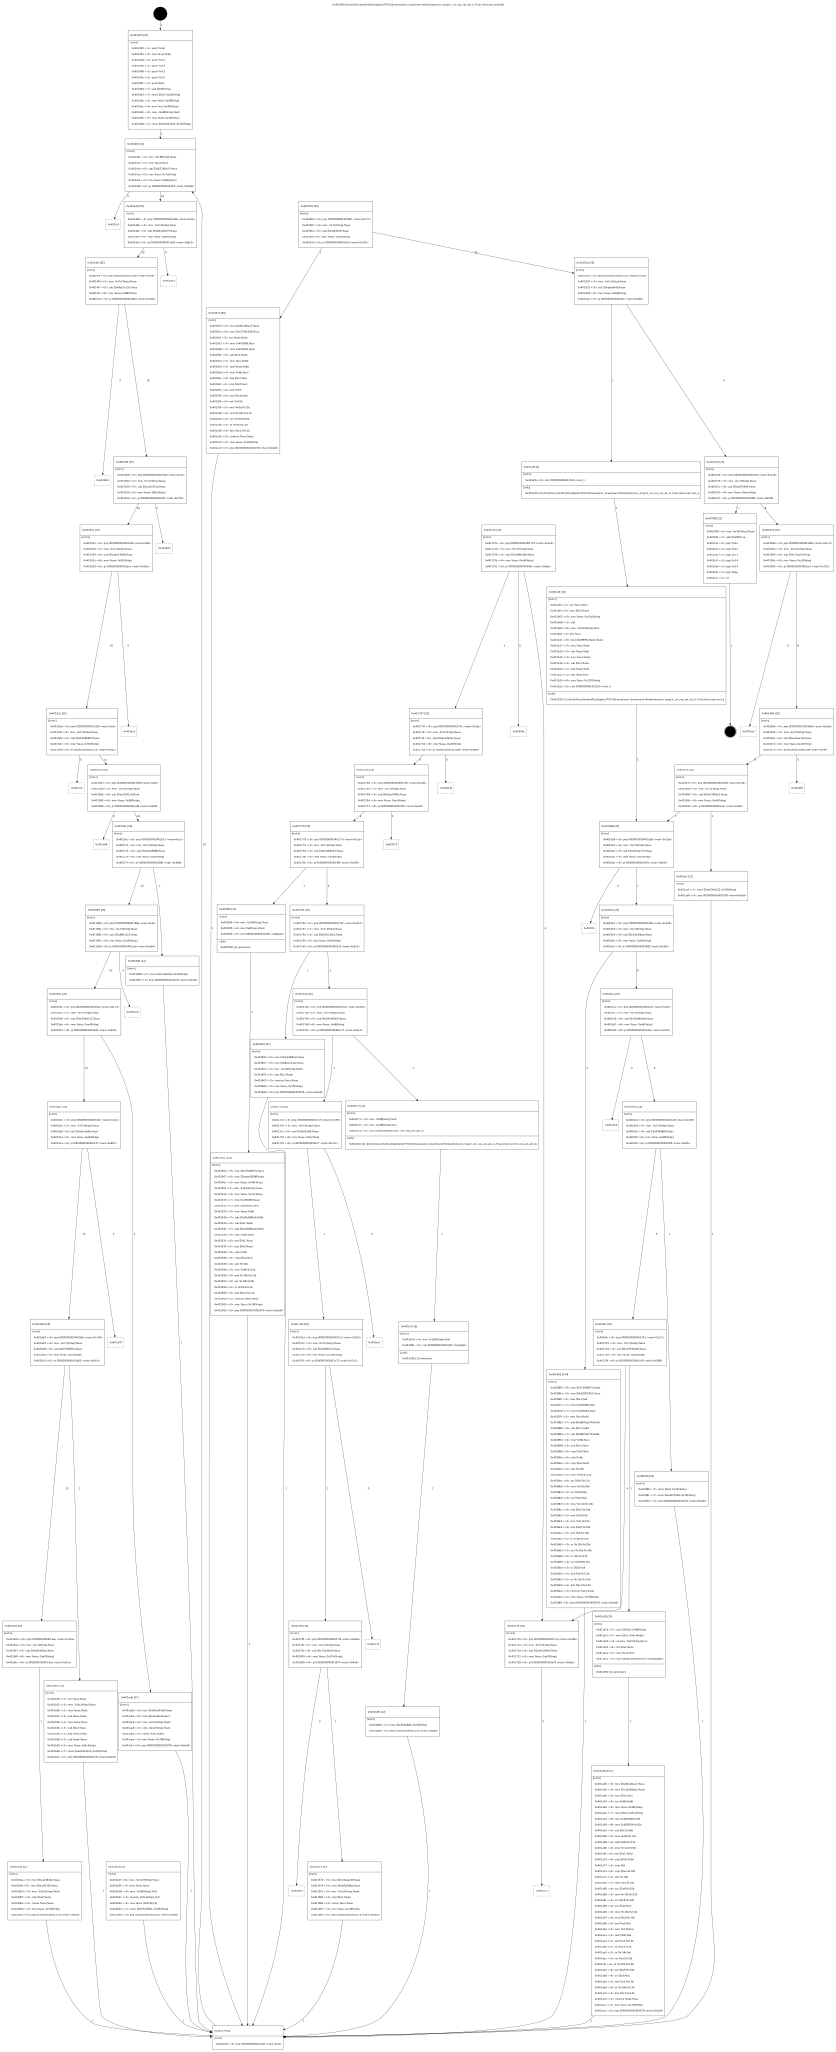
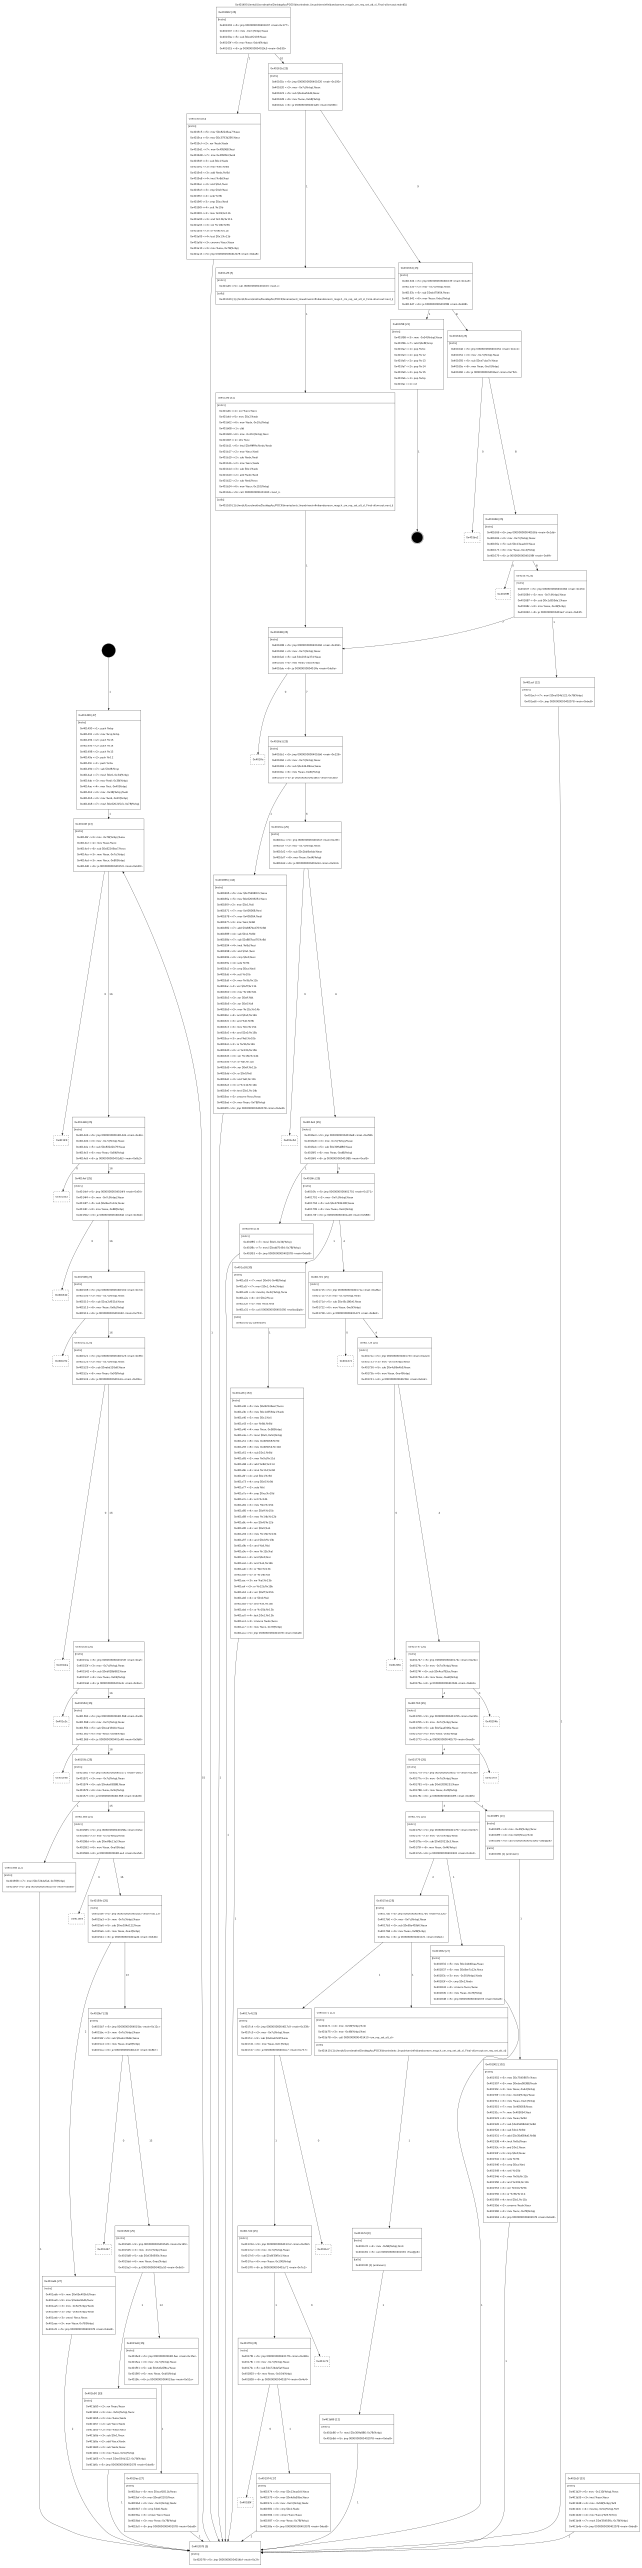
(544, 1095) -> (370, 1327)
